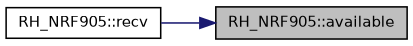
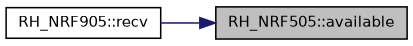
(311, 23) -> (311, 23)
